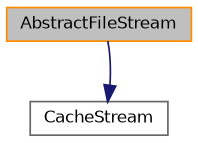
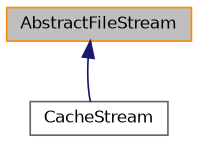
(110, 63) -> (88, 80)
